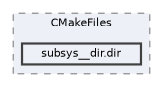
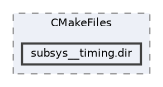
(82, 54) -> (82, 54)
